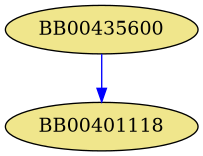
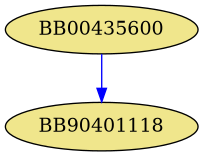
(102, 127) -> (102, 127)
